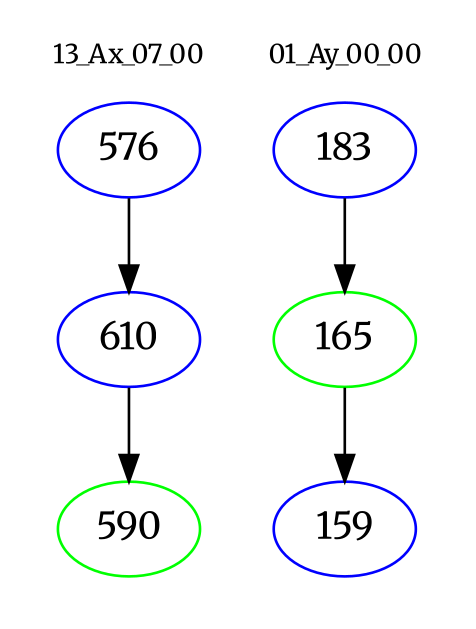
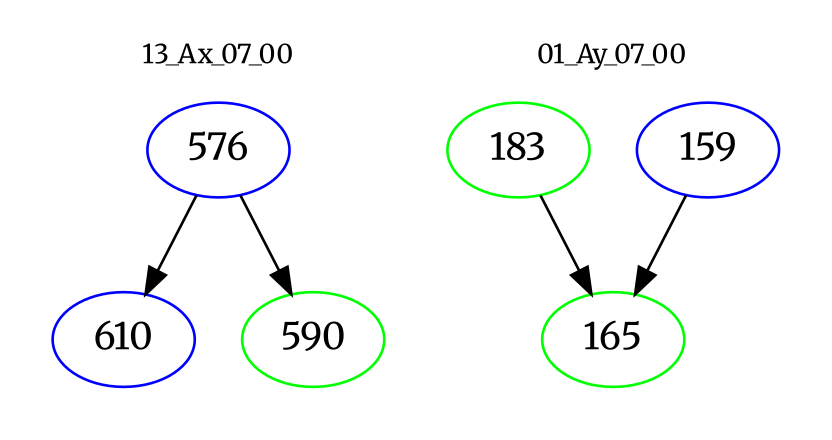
(346, 57) -> (613, 57)
(345, 150) -> (518, 150)
(129, 421) -> (260, 233)
(345, 421) -> (667, 233)
